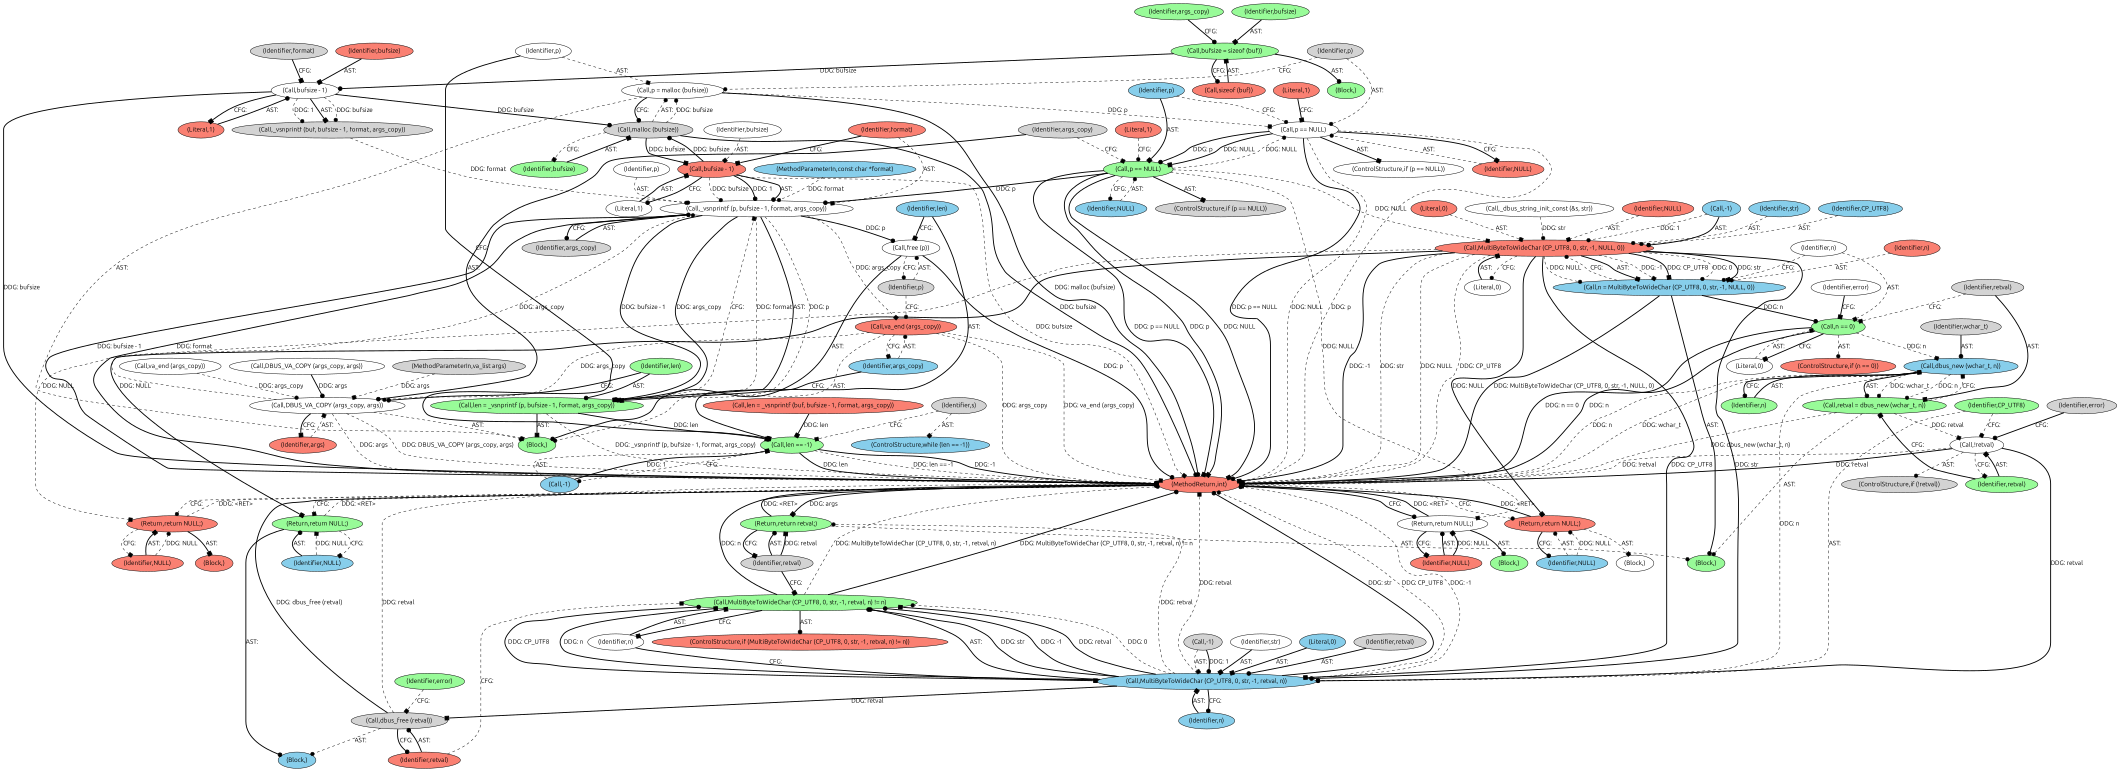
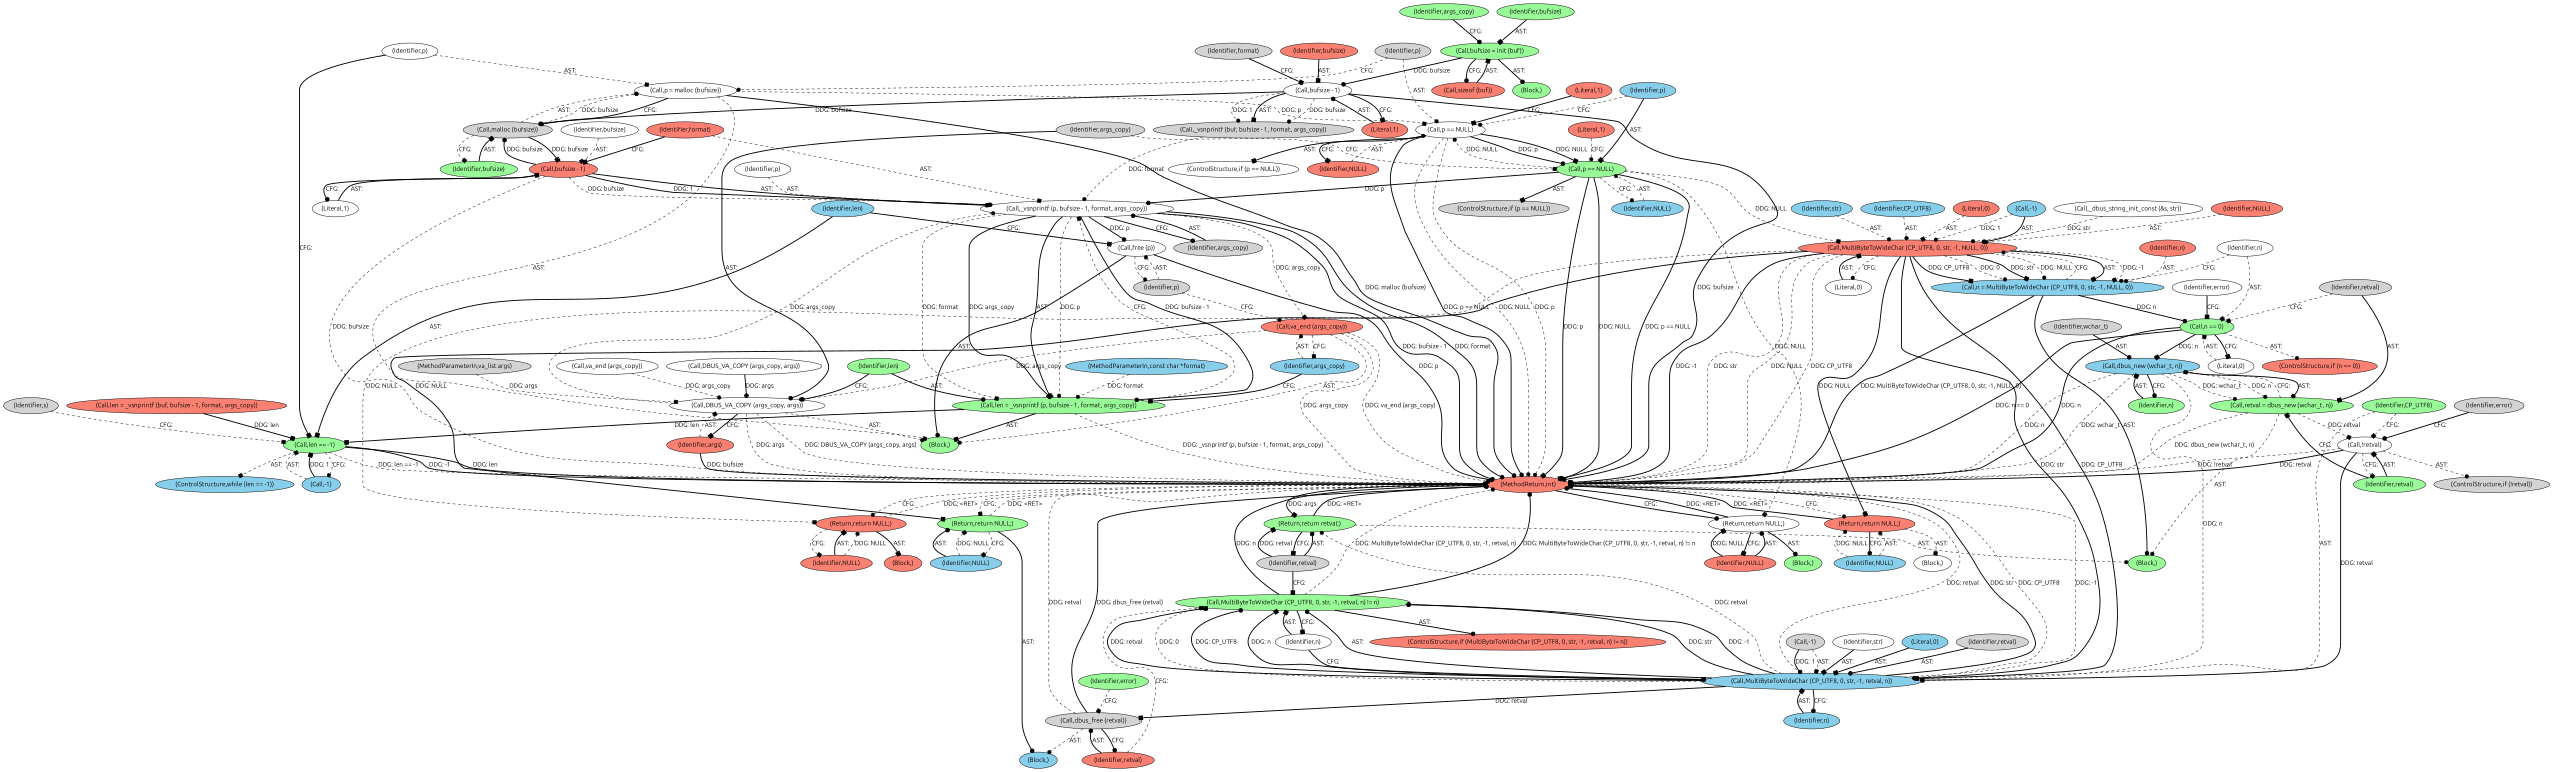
(1225, 51) -> (1490, 51)
(802, 189) -> (1104, 385)
(991, 218) -> (1087, 481)
(1895, 345) -> (2177, 345)
(941, 424) -> (269, 462)
